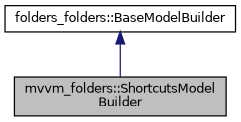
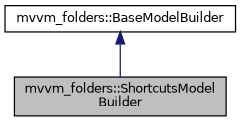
(120, 19) -> (120, 19)
